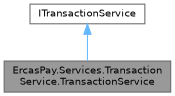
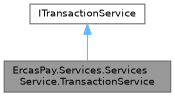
(87, 77) -> (87, 77)
